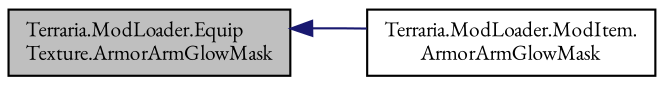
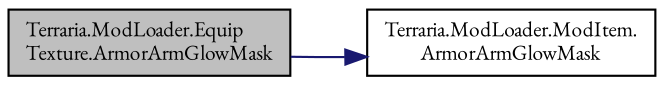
(340, 28) -> (318, 57)
